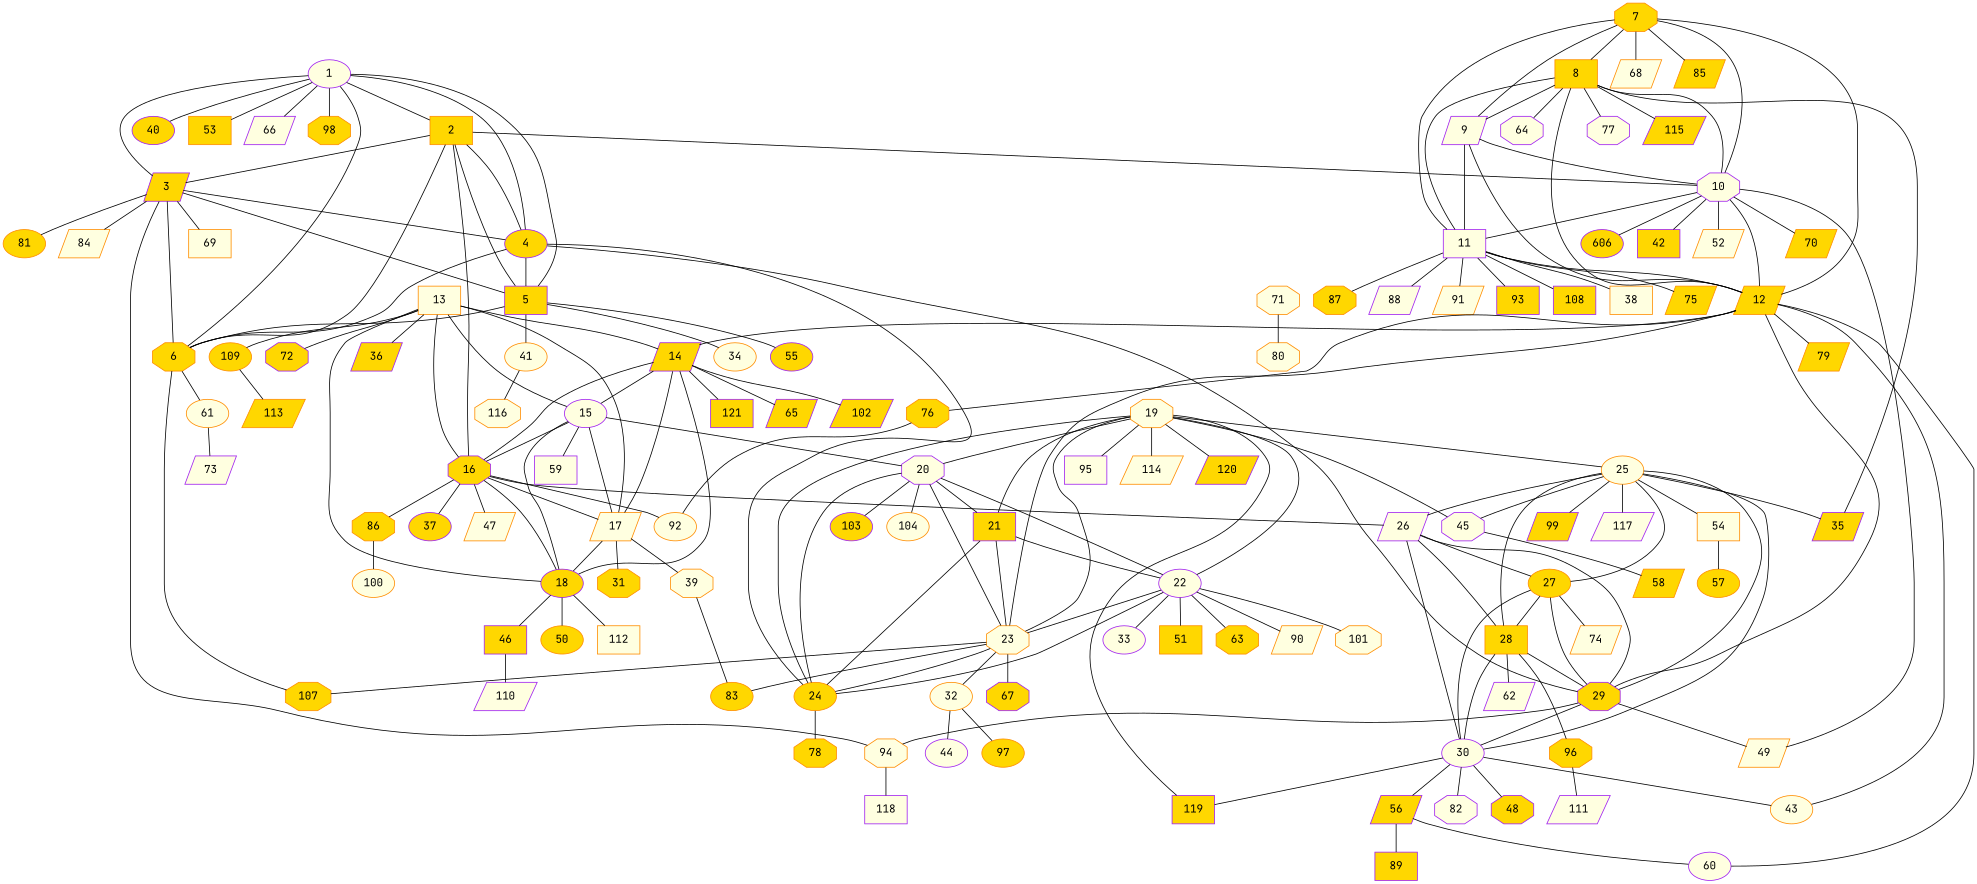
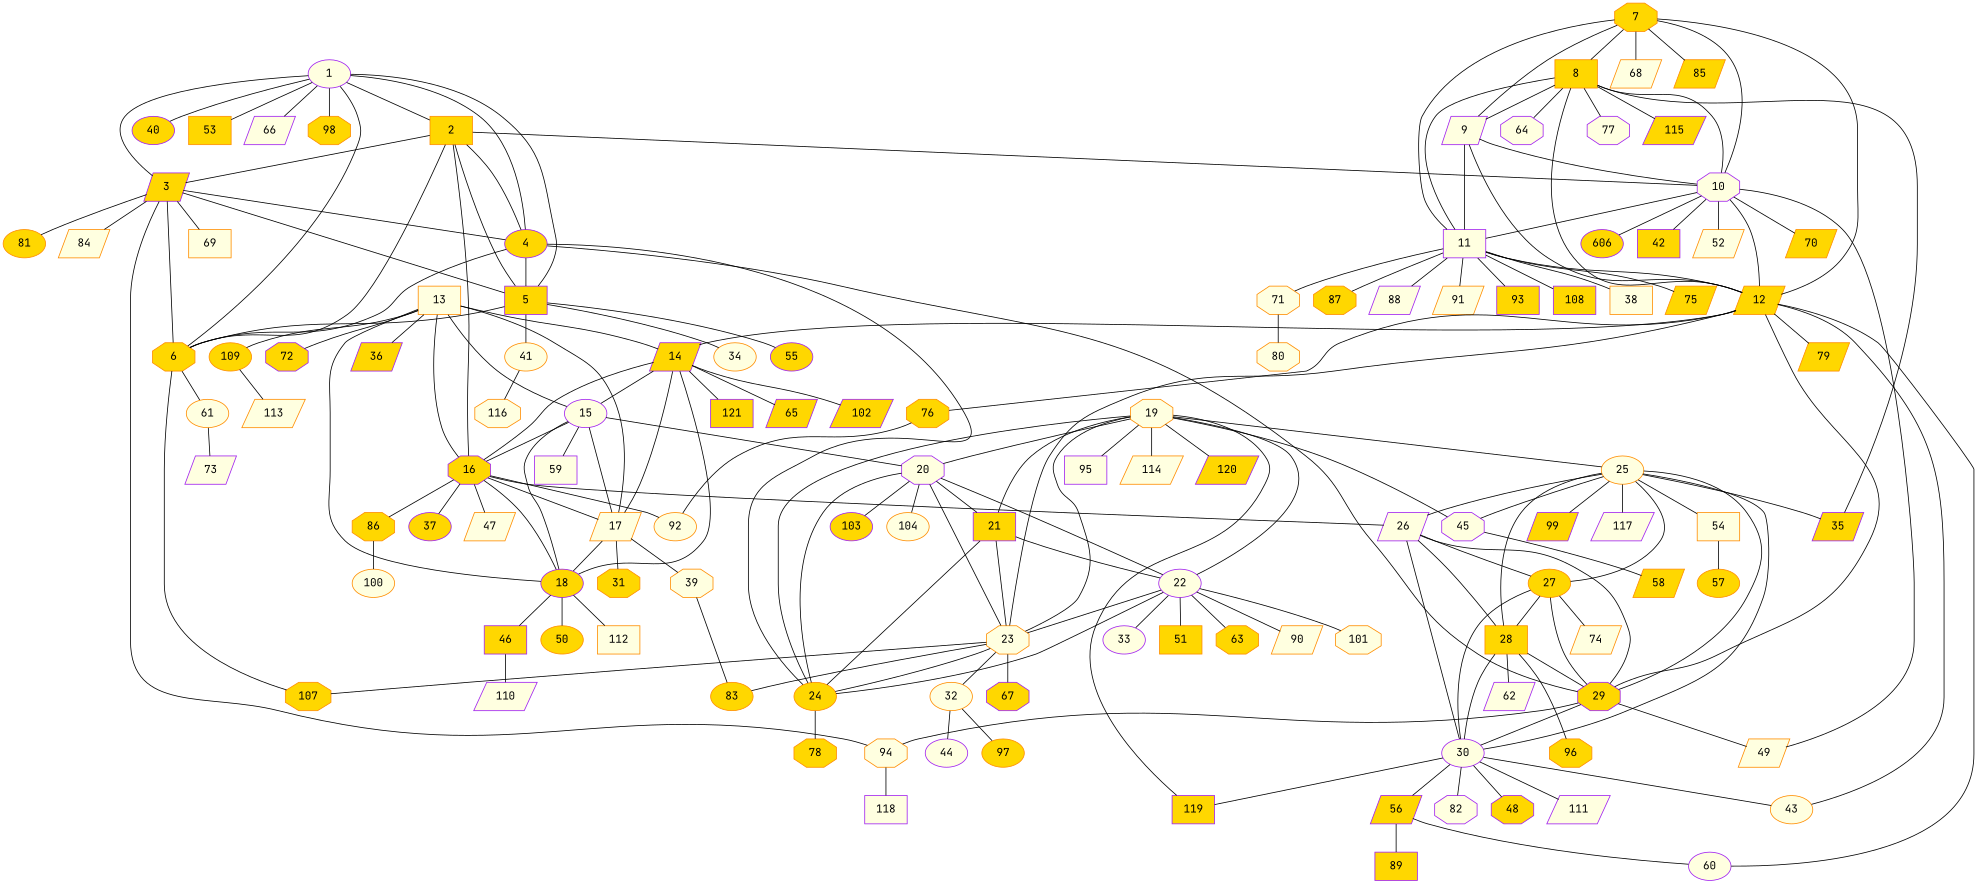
none -> (1368, 267)
(274, 413) -> (274, 413)
(1575, 781) -> (1519, 781)
